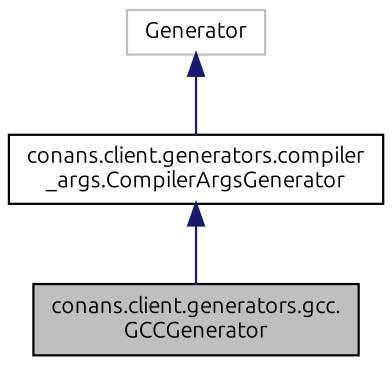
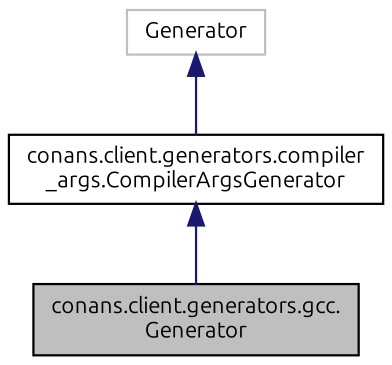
(196, 320) -> (196, 320)
